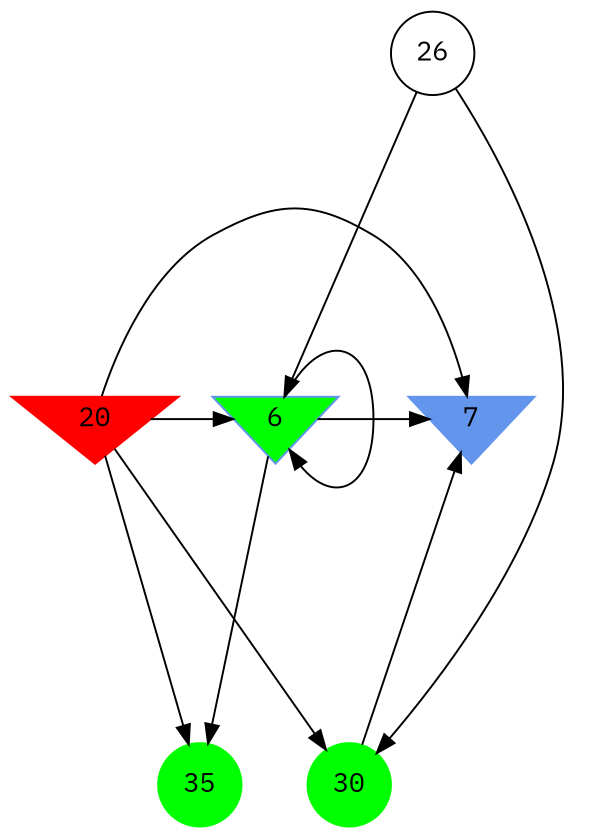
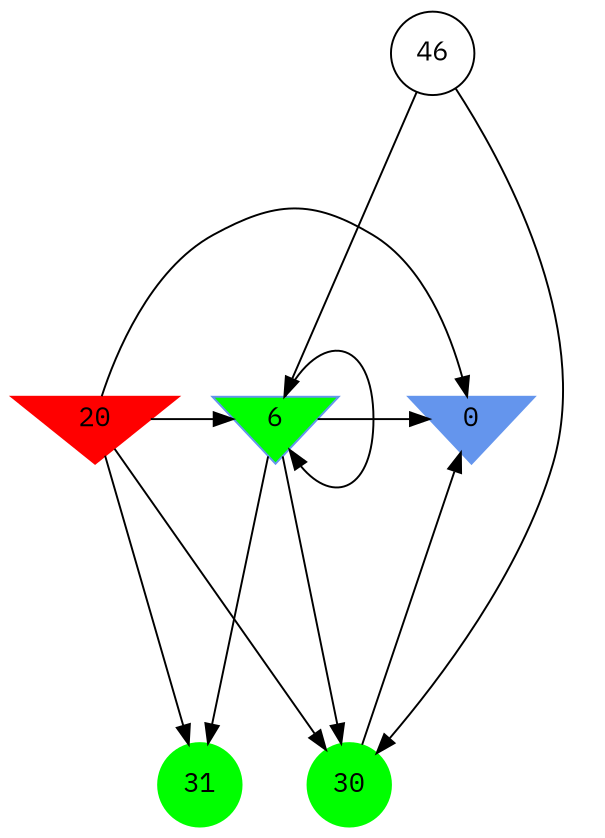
(433, 53) -> (433, 53)
(471, 419) -> (471, 419)
none -> (310, 590)
(200, 785) -> (200, 785)
